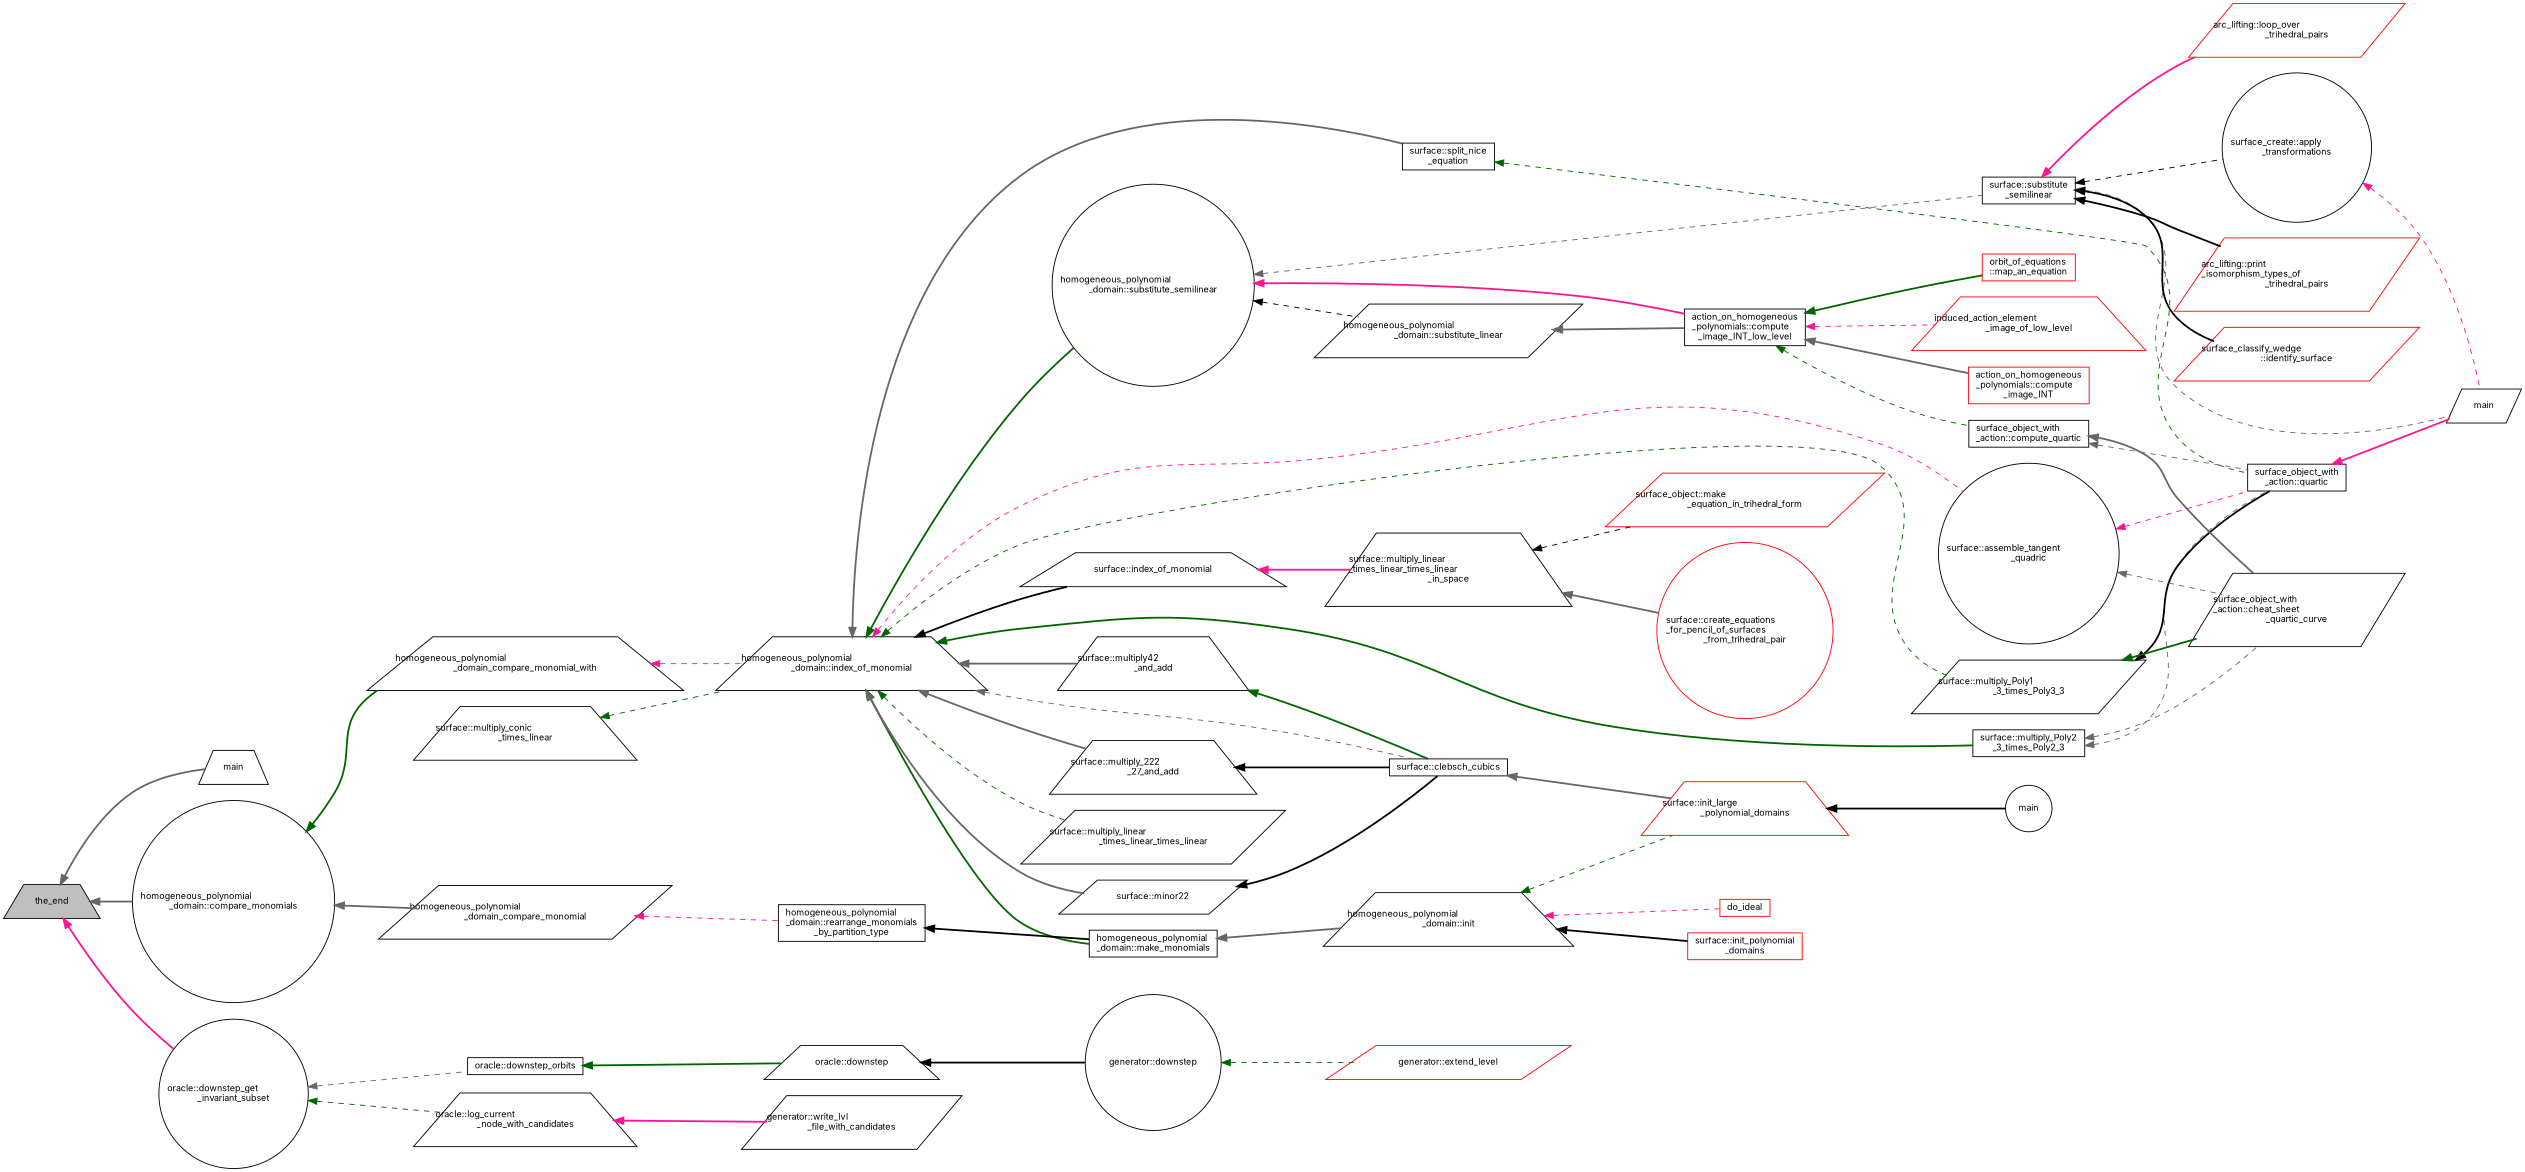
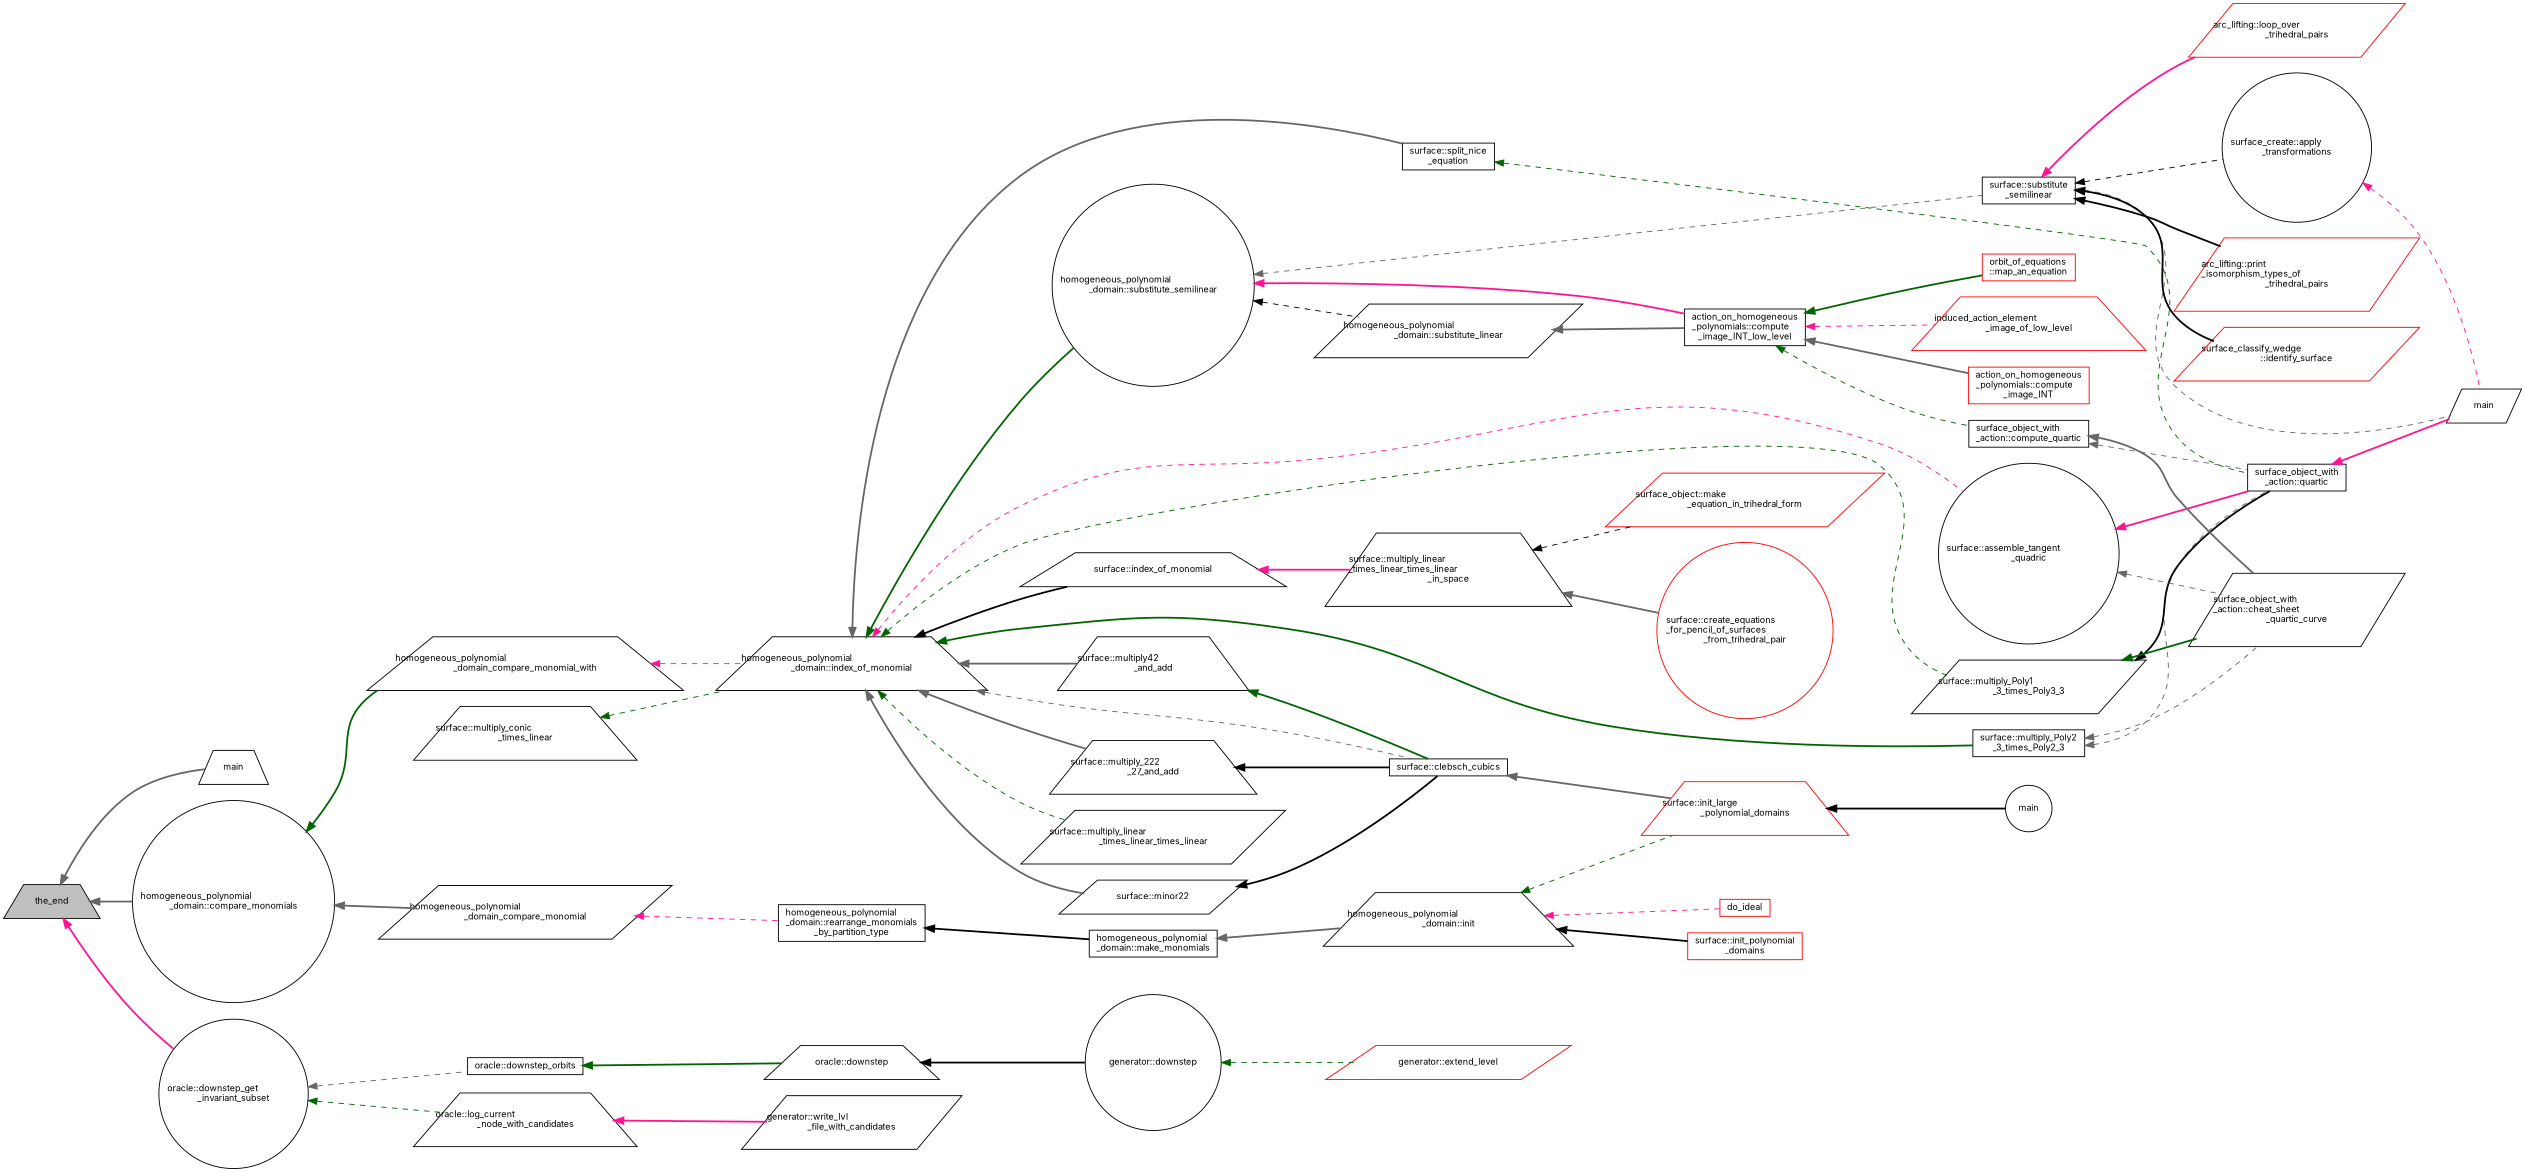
(2181, 511) -> (2181, 511)
(957, 847) -> none
